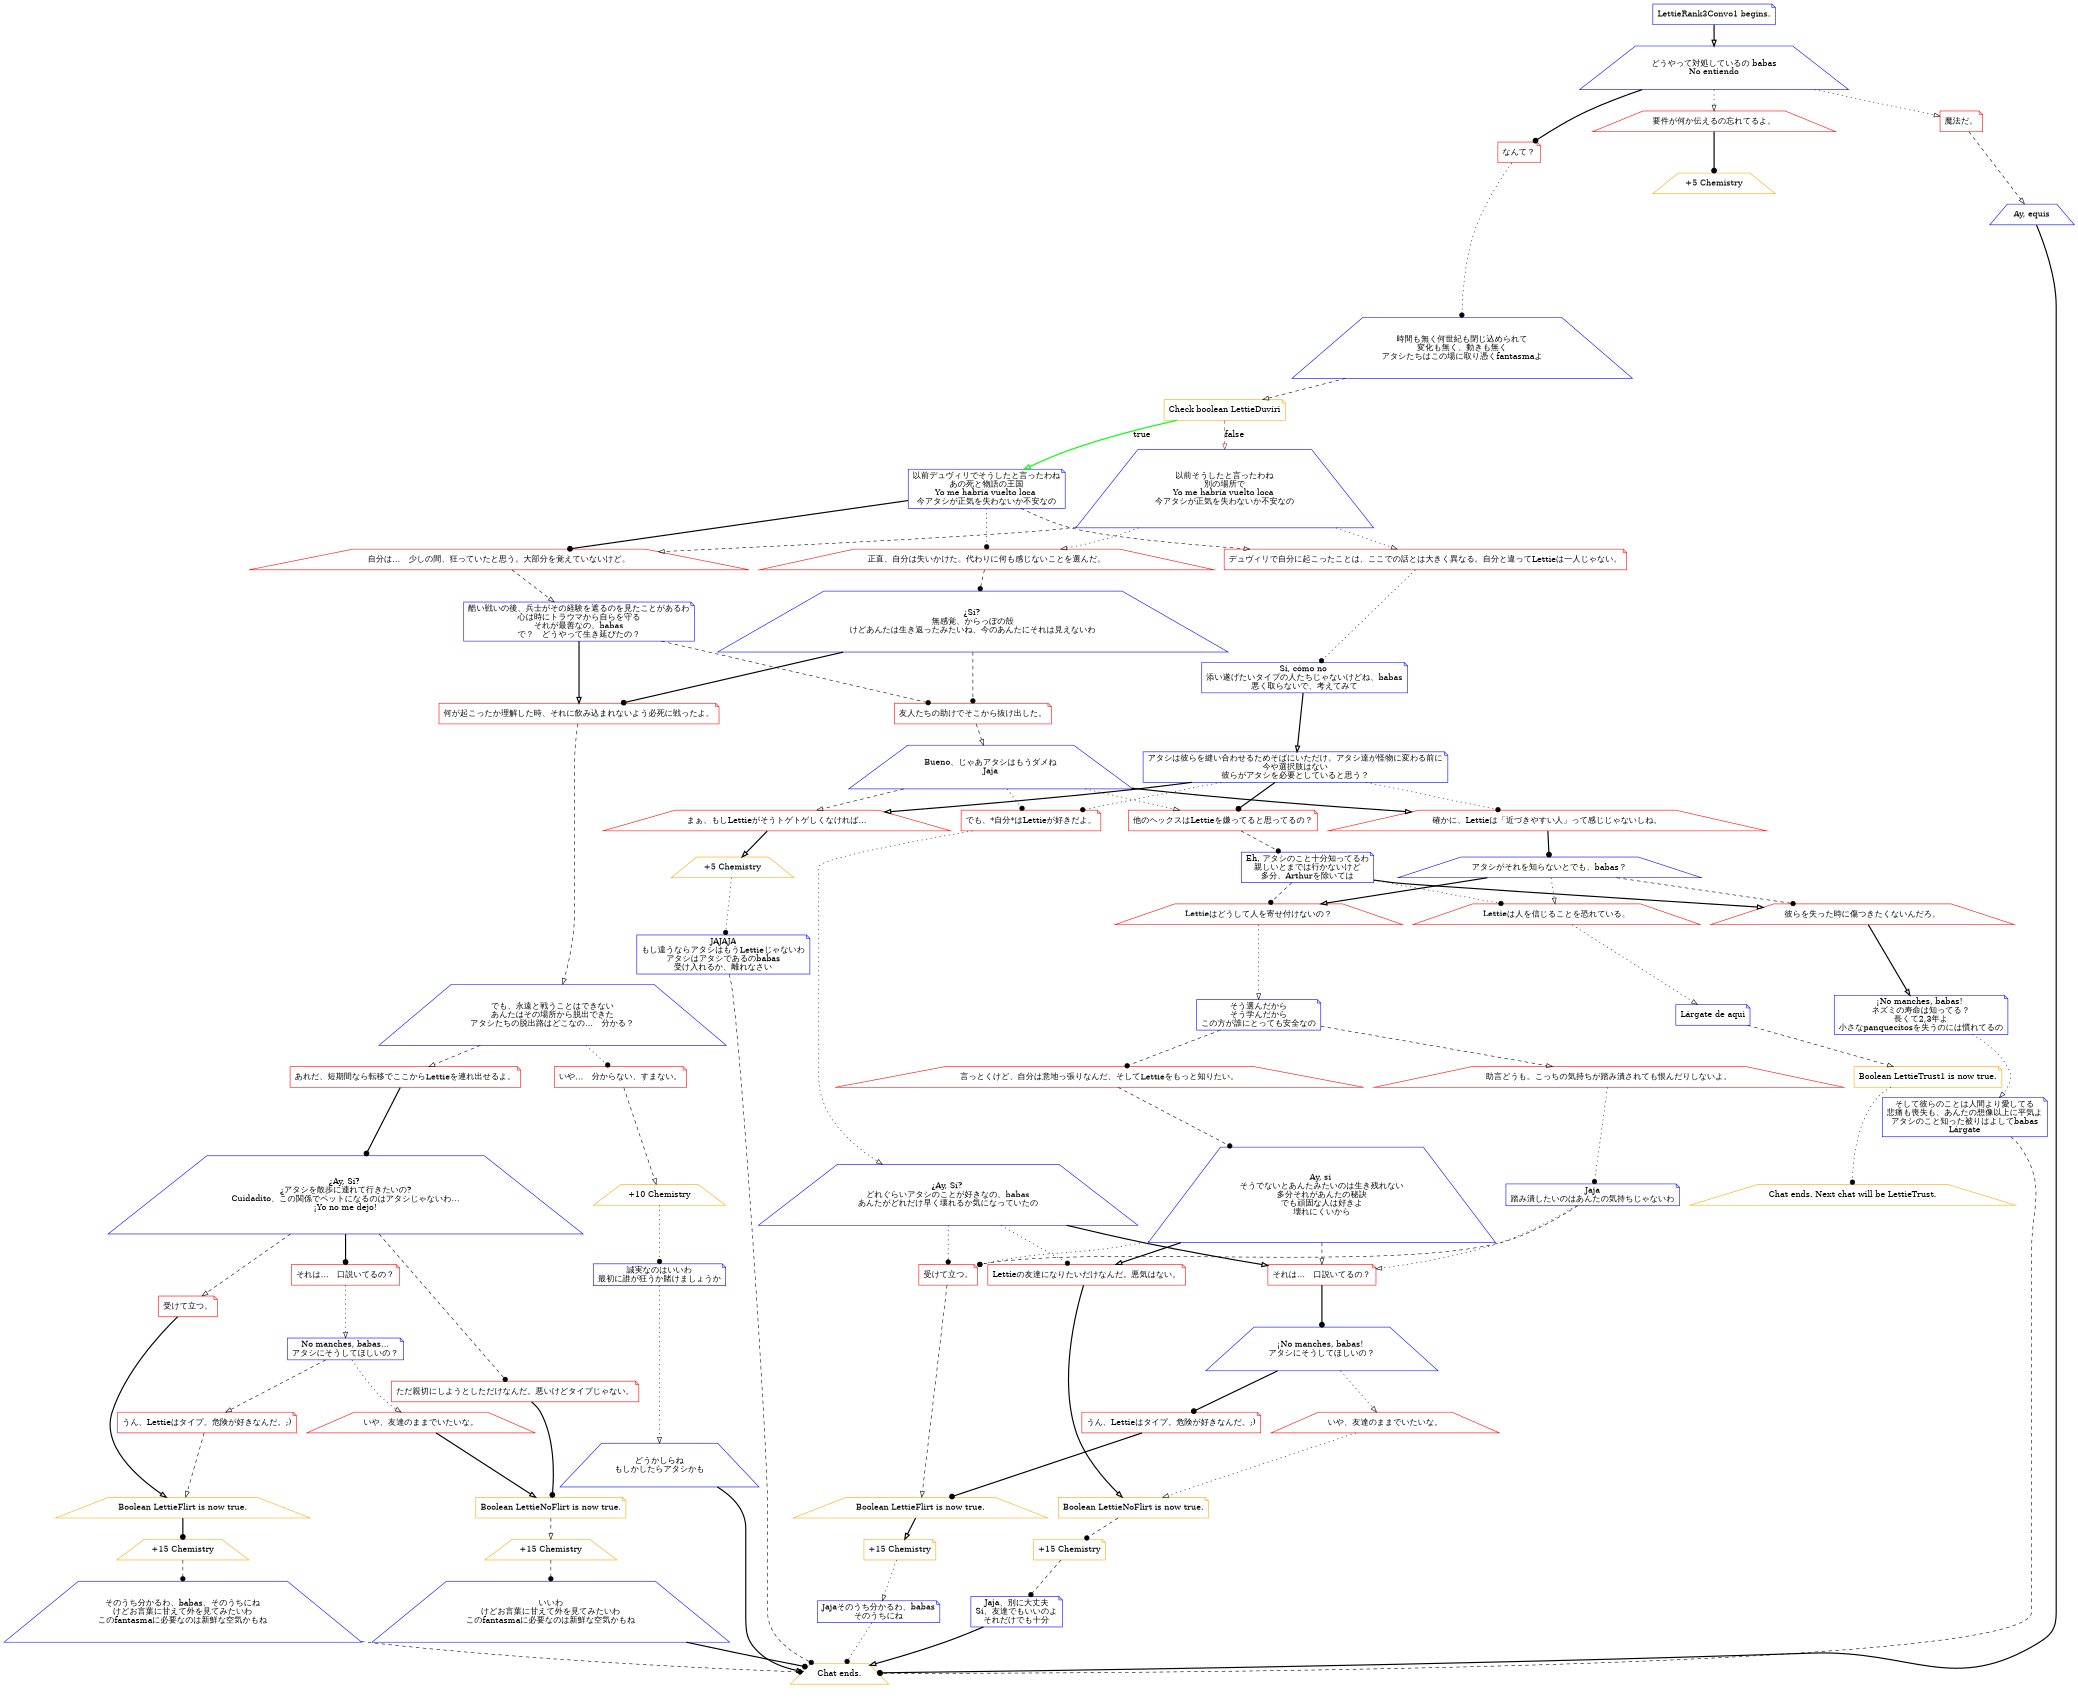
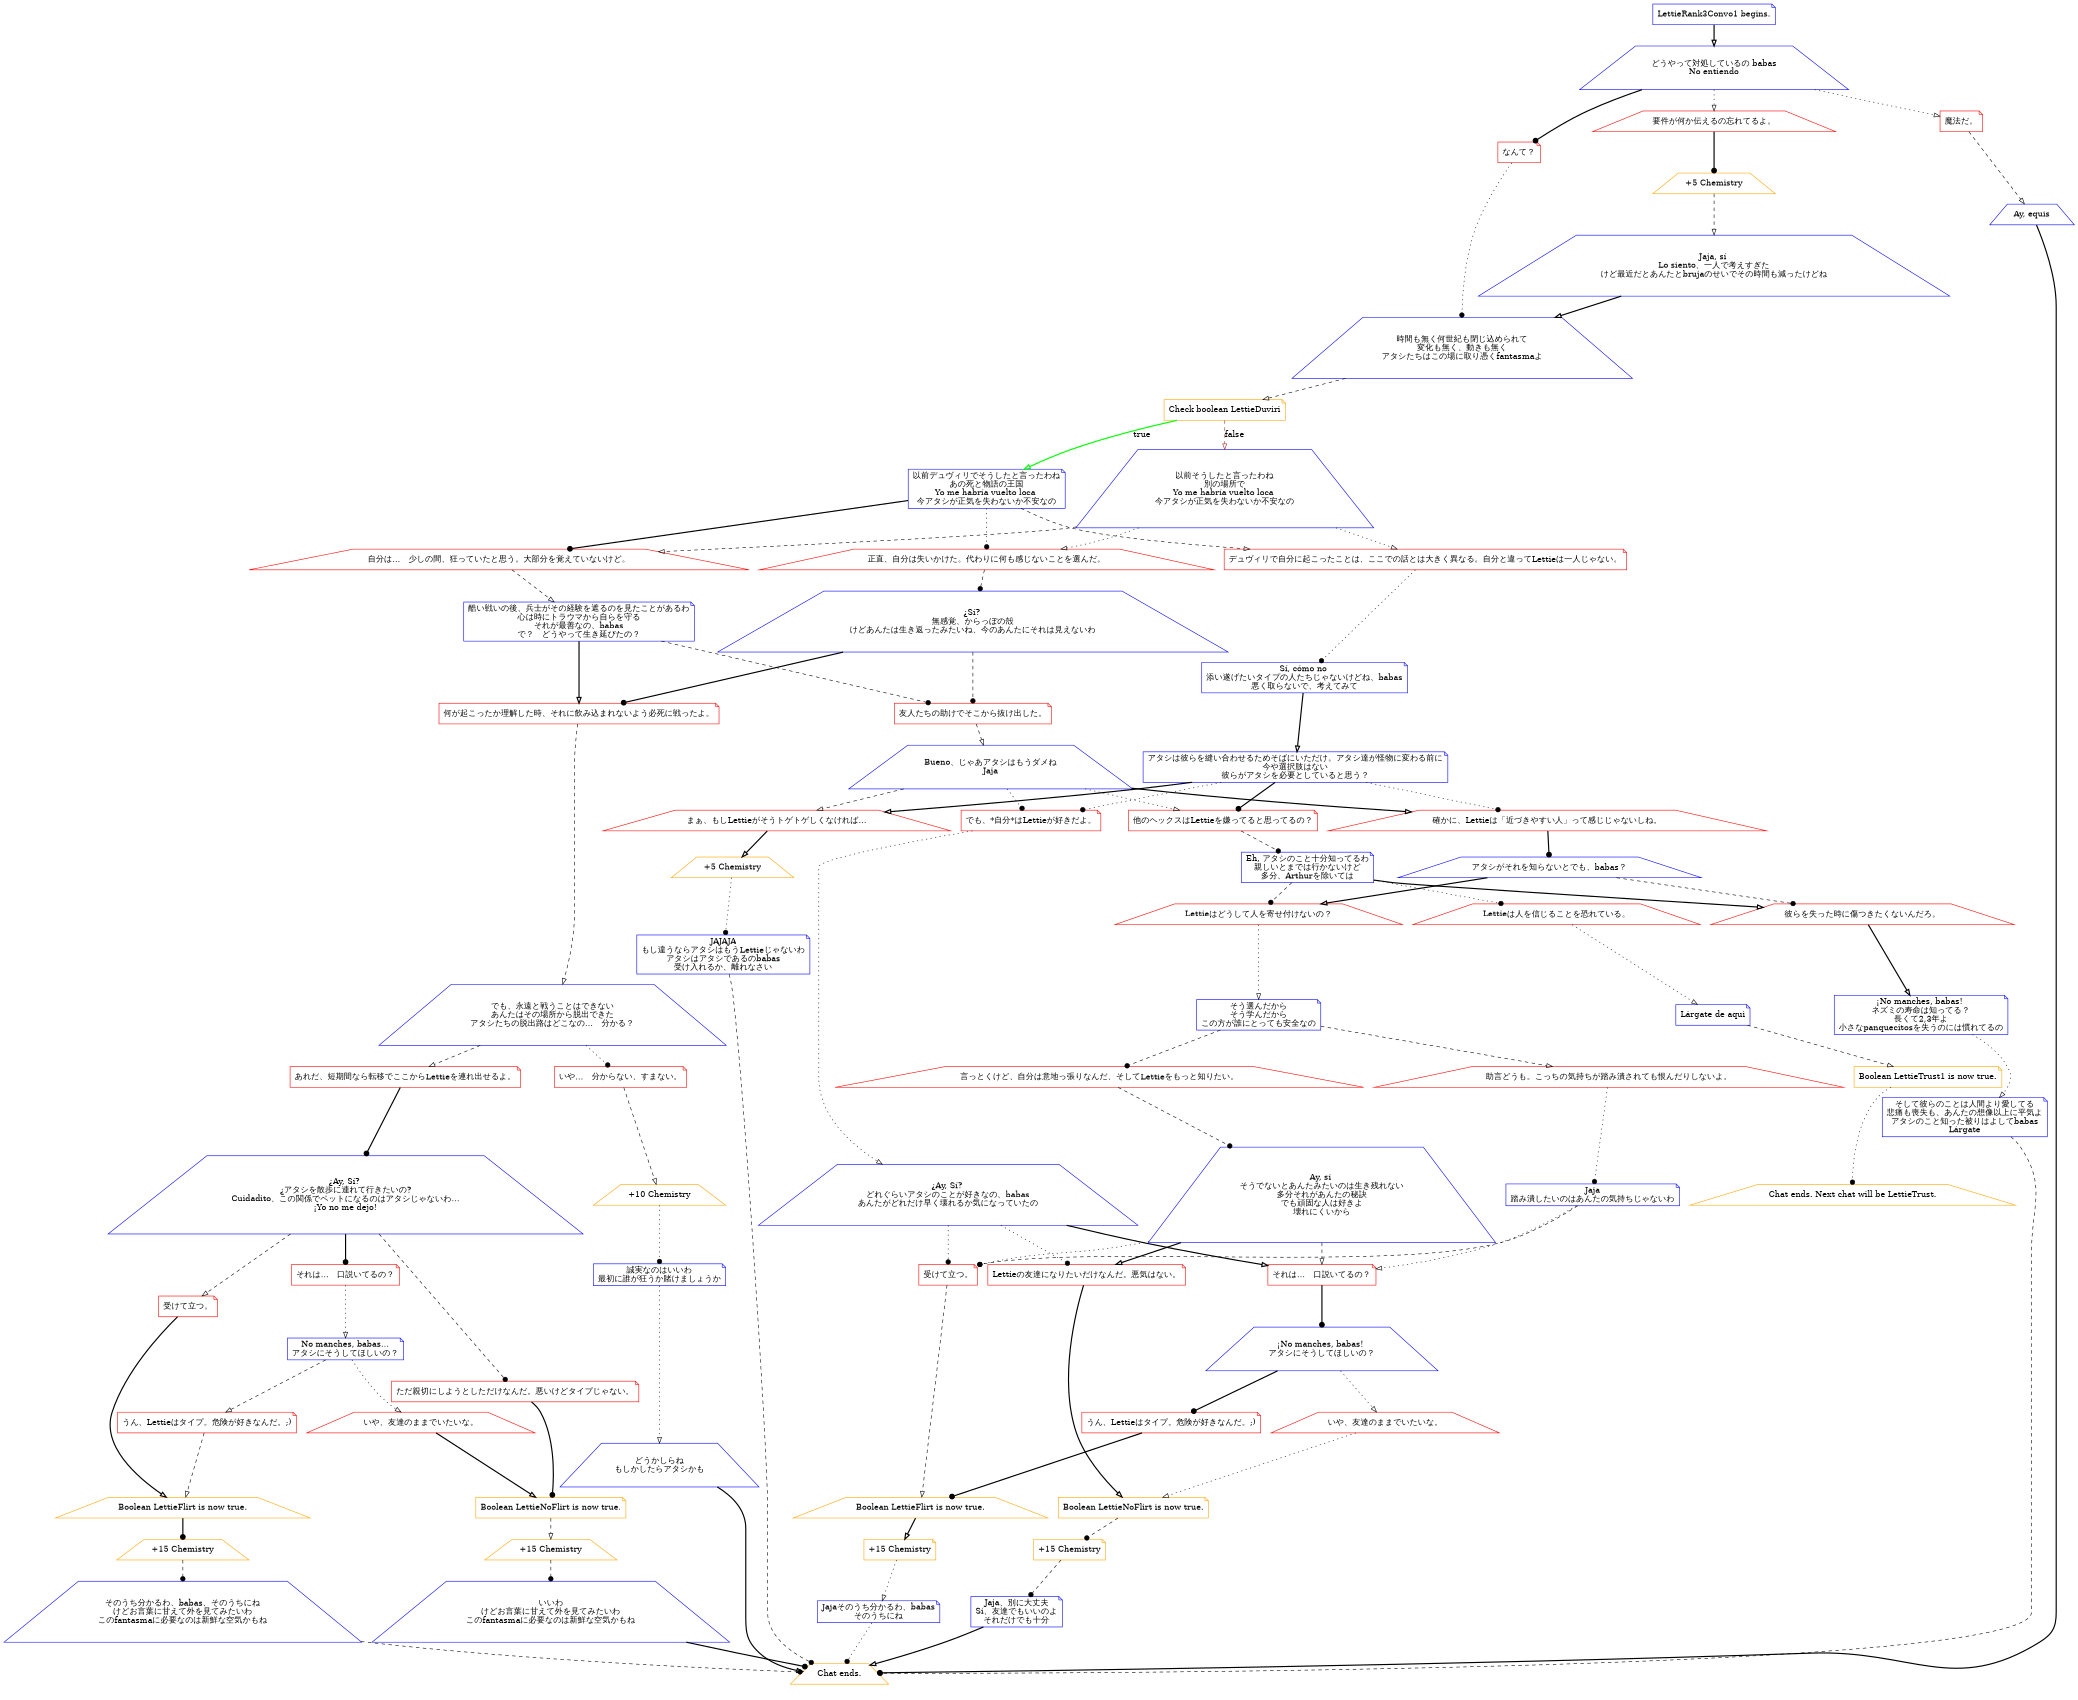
none -> (1714, 266)
(1553, 888) -> none
